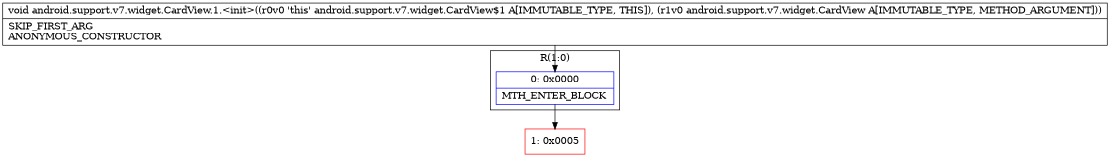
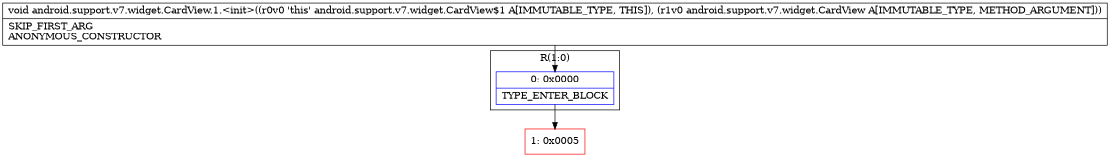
(554, 96) -> (555, 96)
